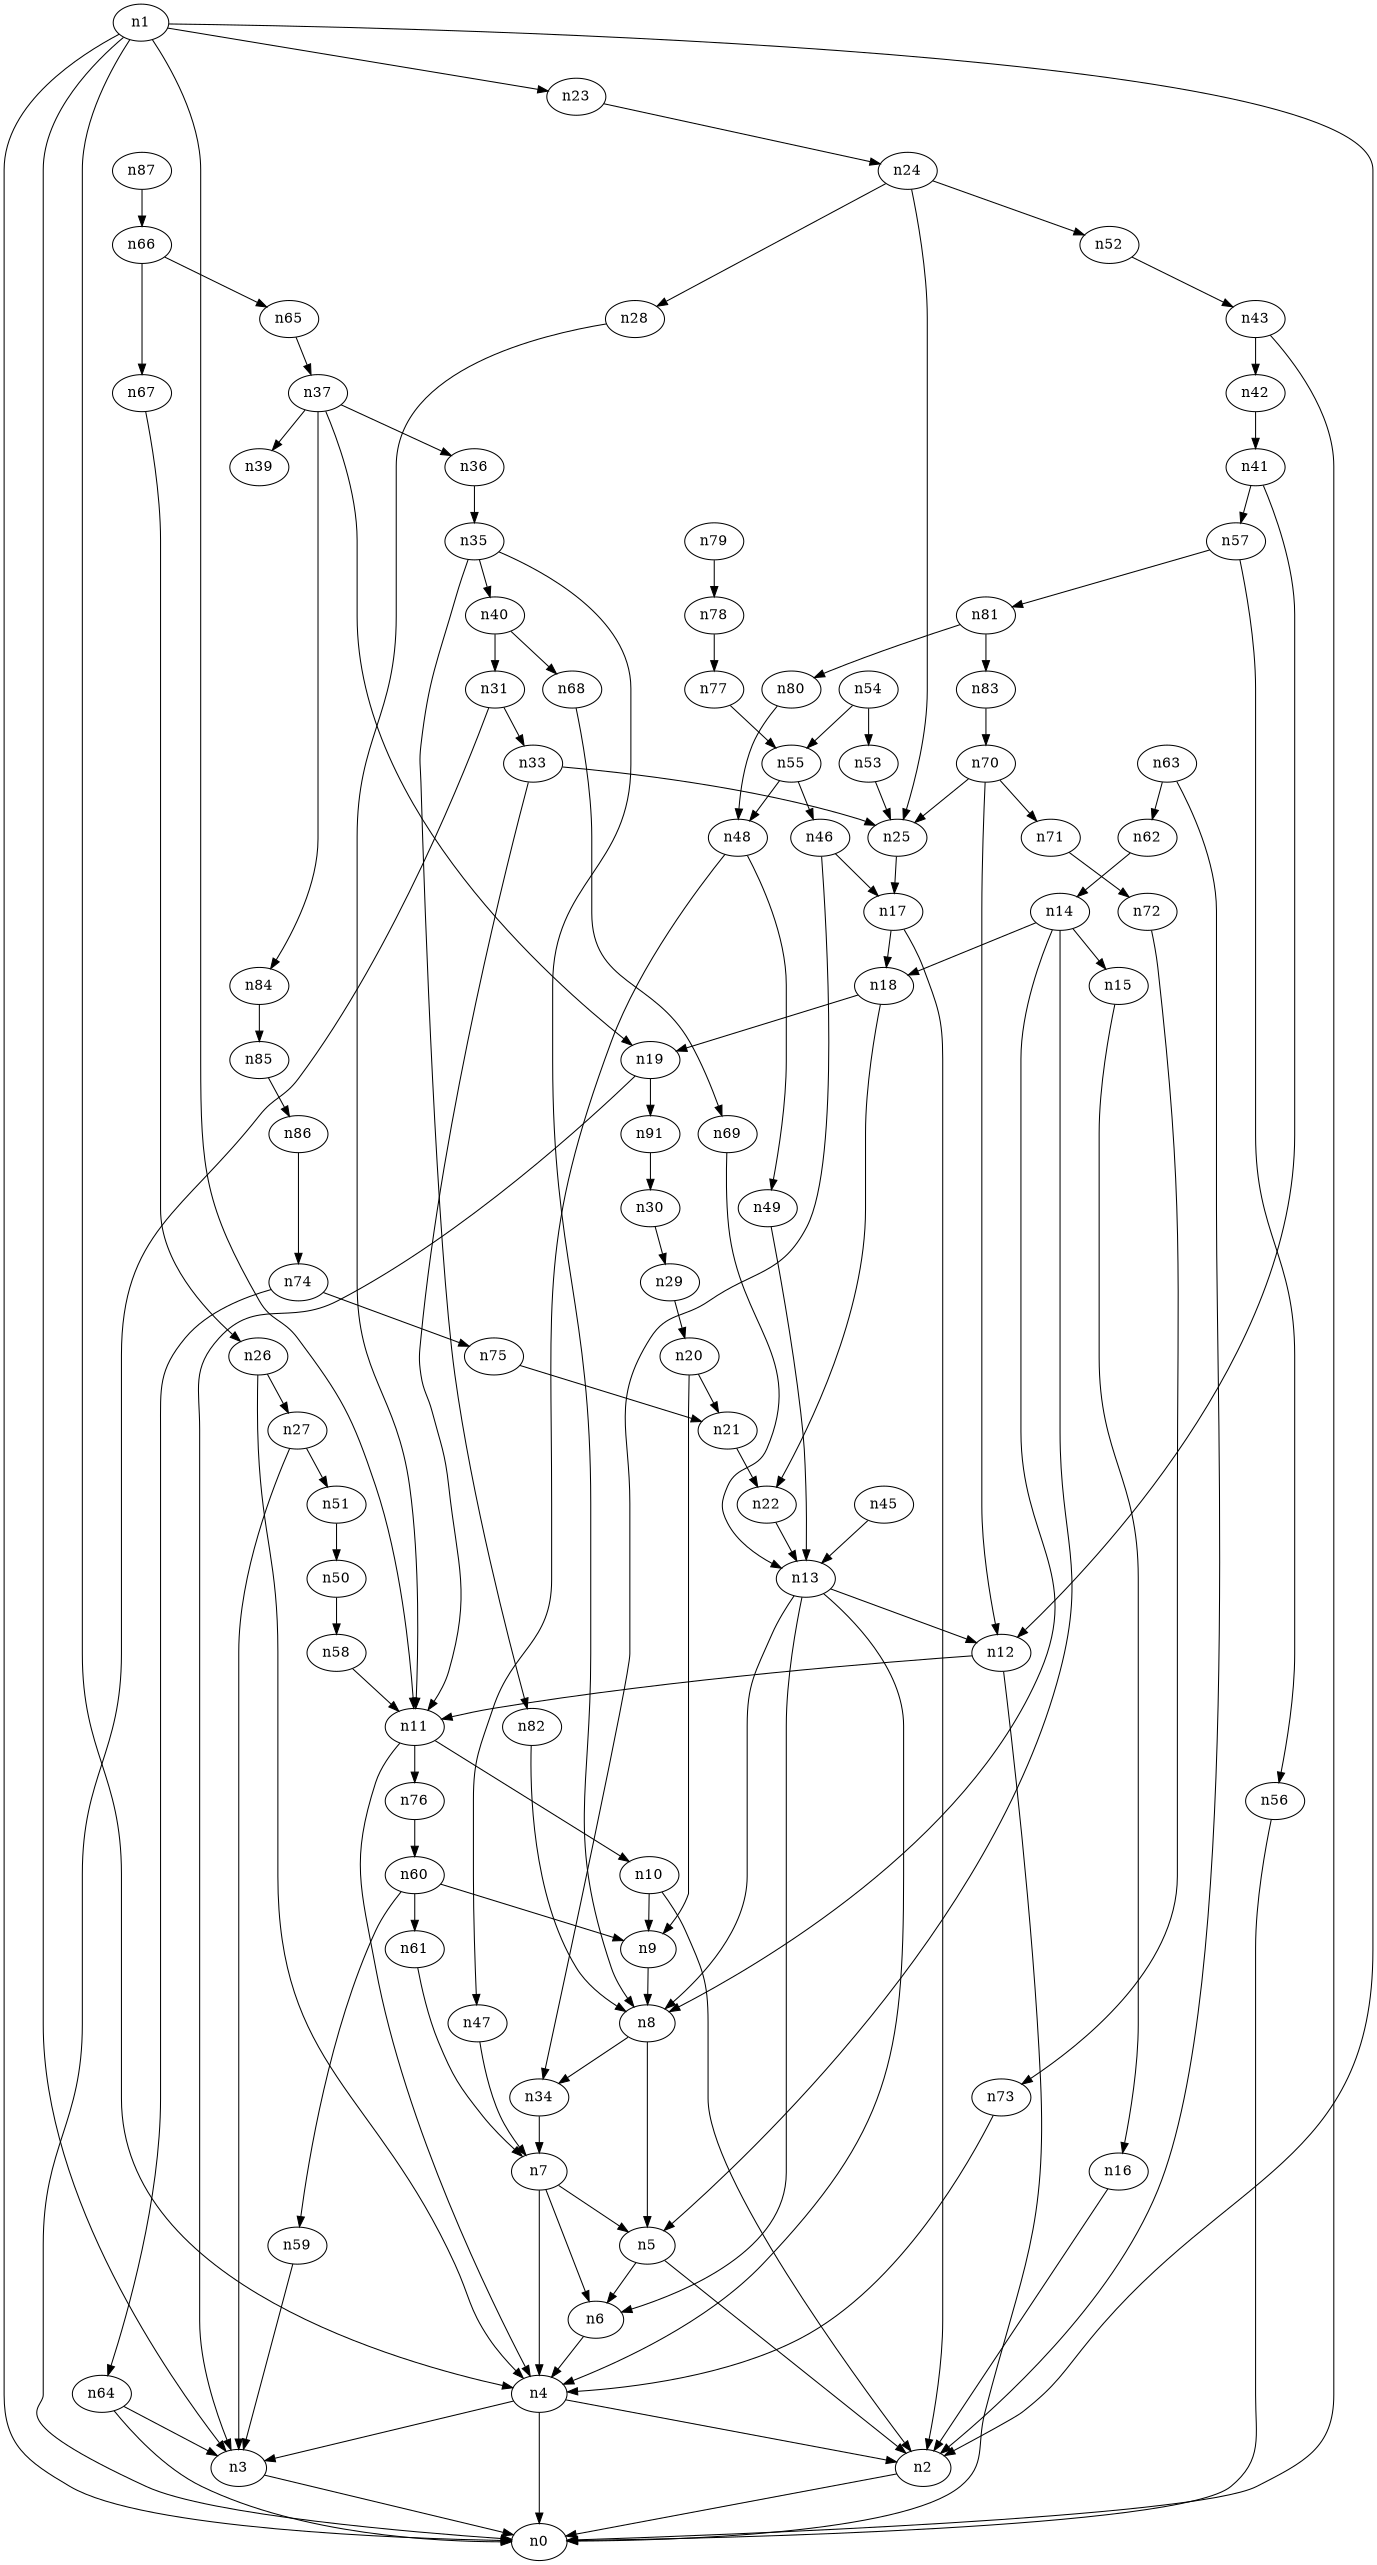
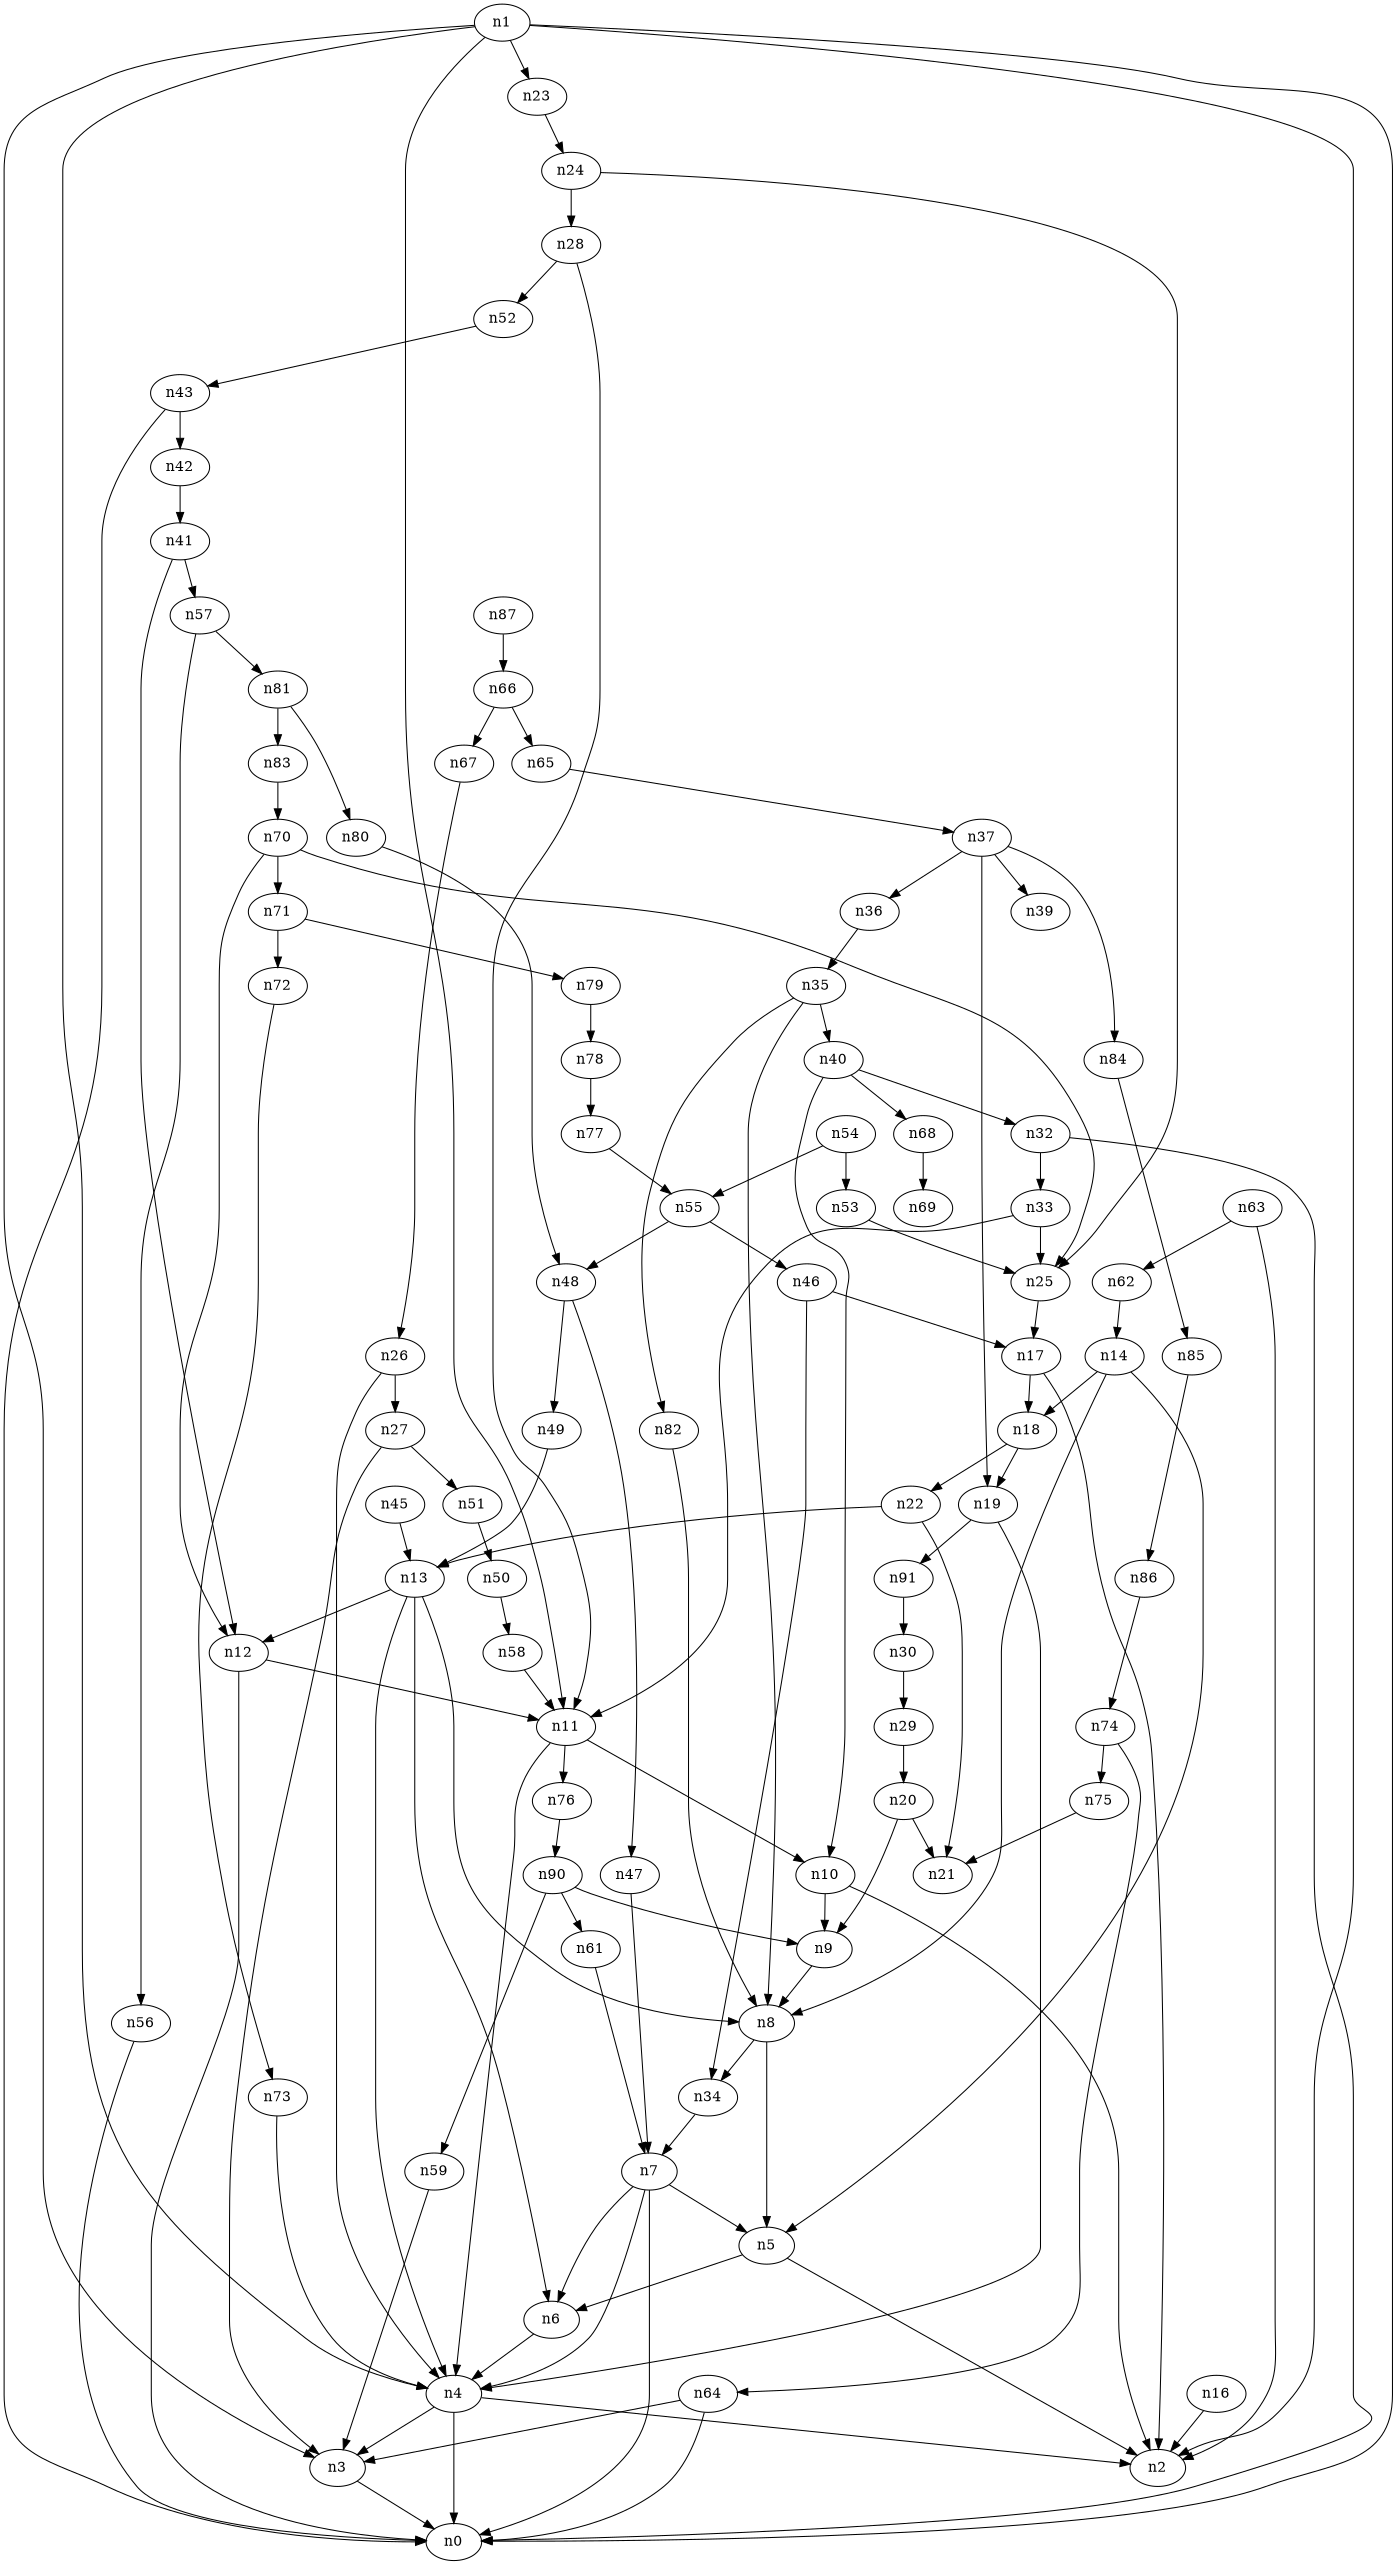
(1004, 206) -> (541, 278)
(495, 690) -> (1040, 1134)
none -> (423, 946)
(1119, 986) -> none
(777, 1375) -> none
none -> (846, 1450)
(744, 1461) -> (962, 1681)
(200, 1637) -> (1040, 2167)
(415, 1875) -> (553, 1875)
(736, 2504) -> (649, 2394)
